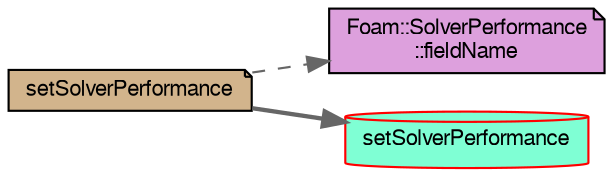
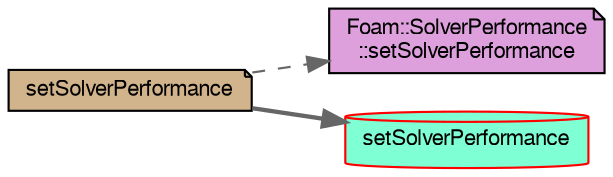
(467, 41) -> (467, 41)
